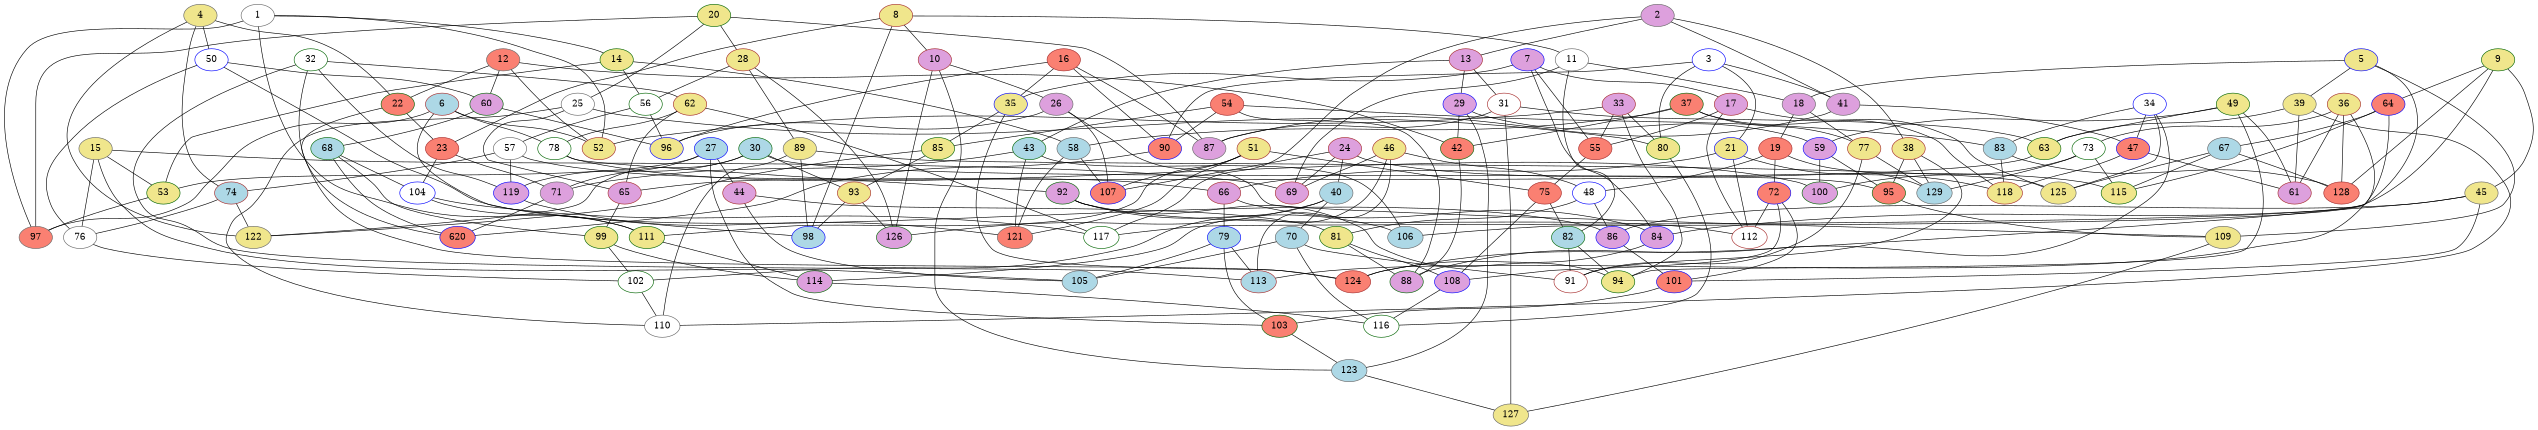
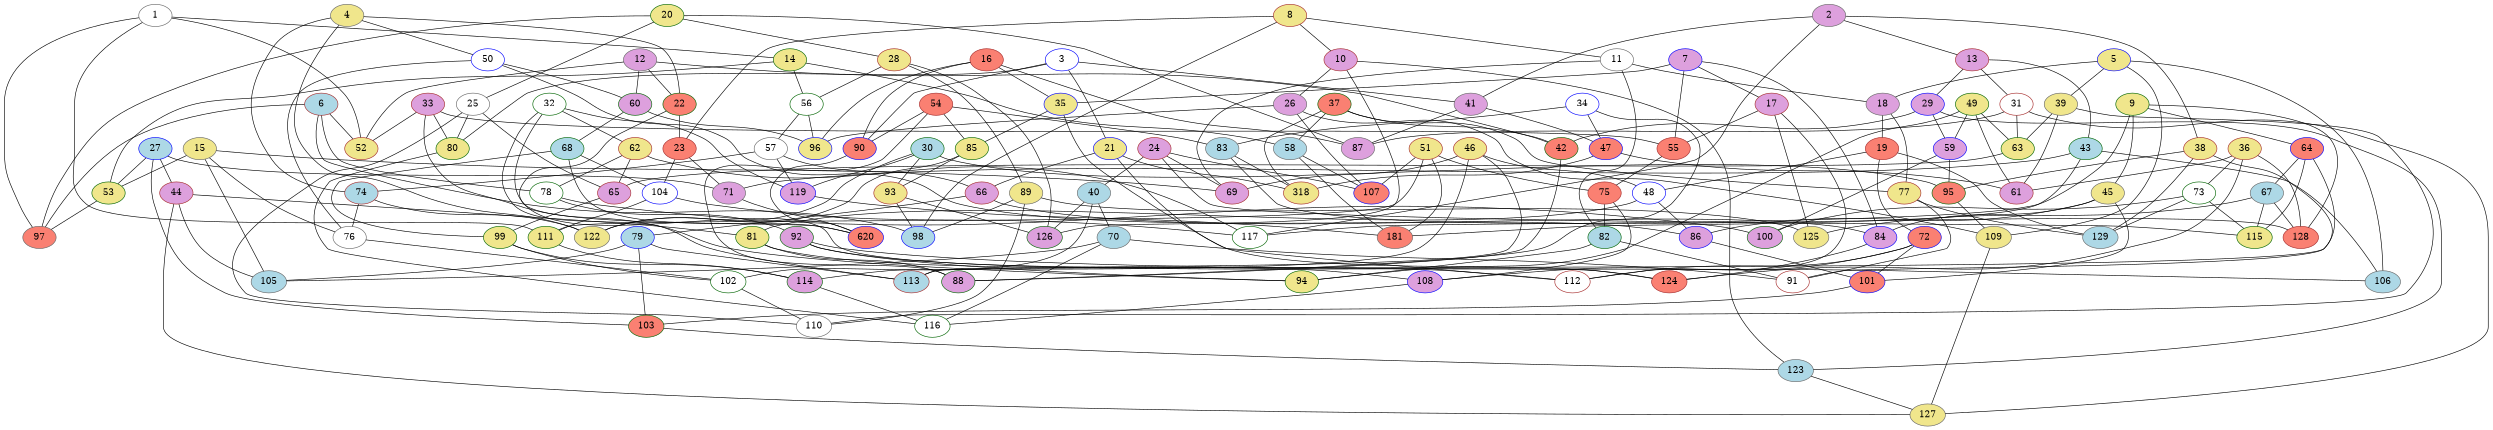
(503, 60) -> (640, 60)
(2140, 166) -> none
(2005, 193) -> (1301, 193)
(1015, 237) -> (1395, 237)
none -> (971, 406)
